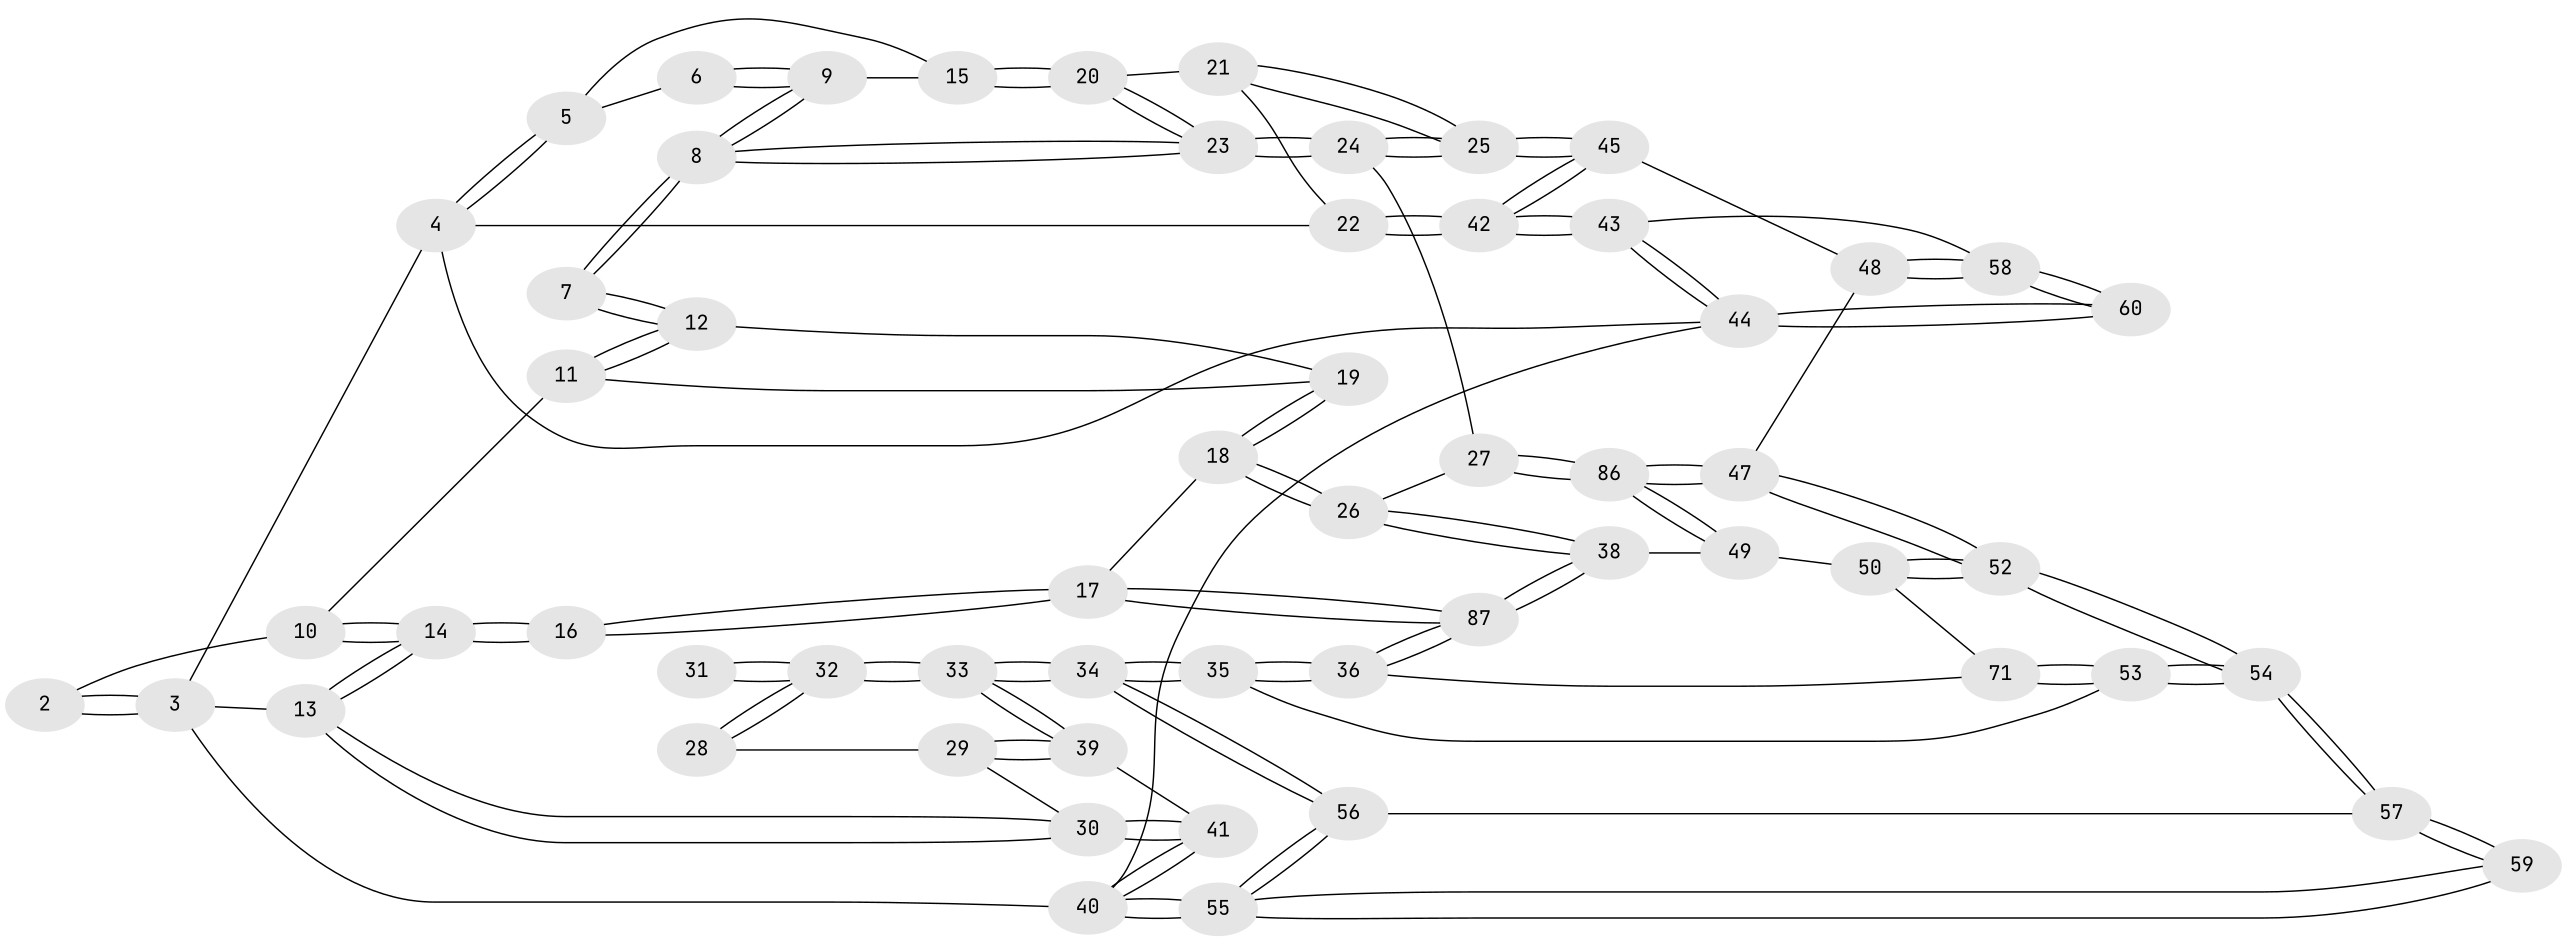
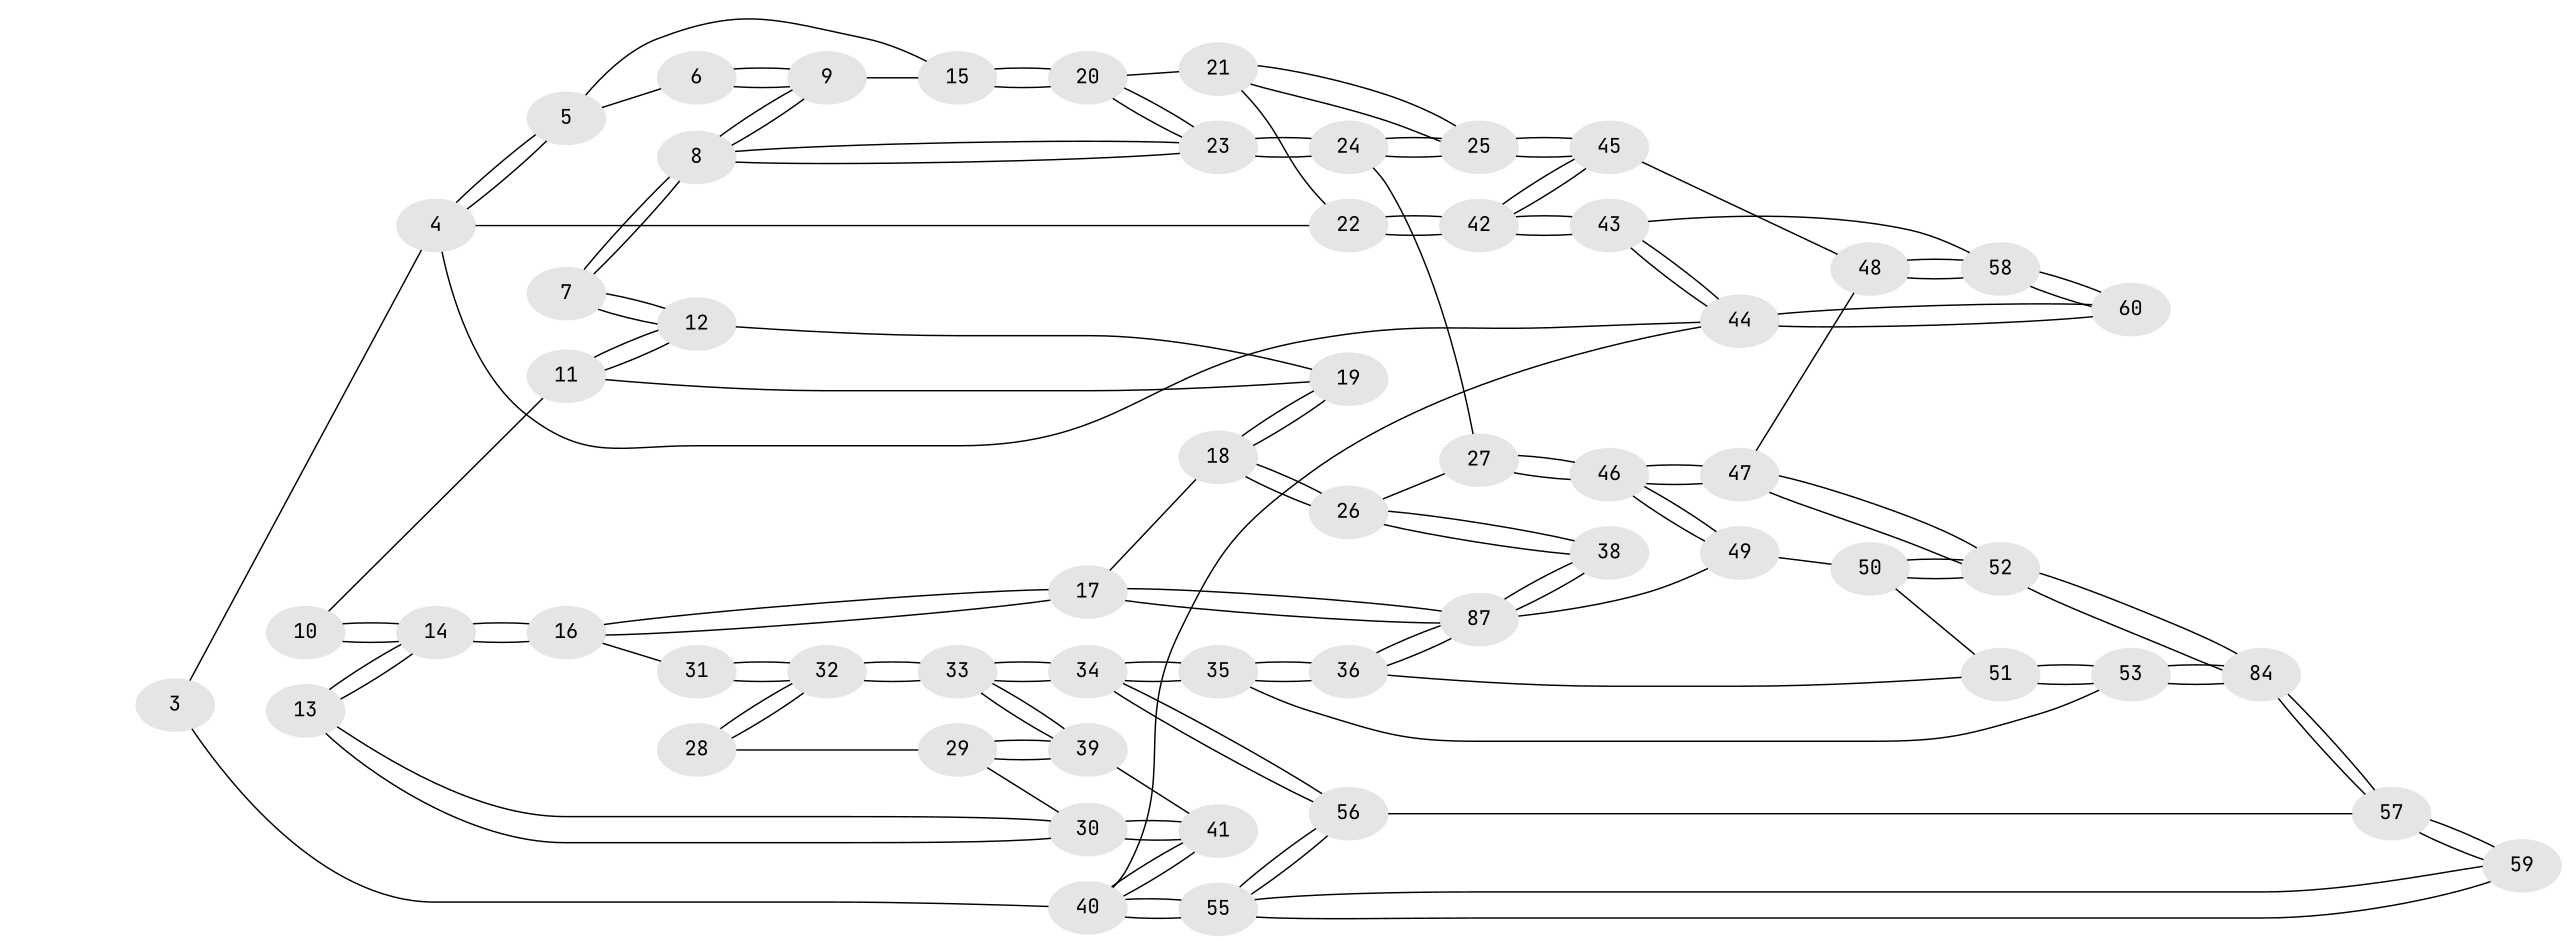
(1609, 475) -> (1609, 475)
(1675, 553) -> (1615, 601)
none -> (632, 652)
(2001, 675) -> (2001, 675)
(2261, 675) -> (2261, 675)
(45, 705) -> none
(241, 708) -> none
